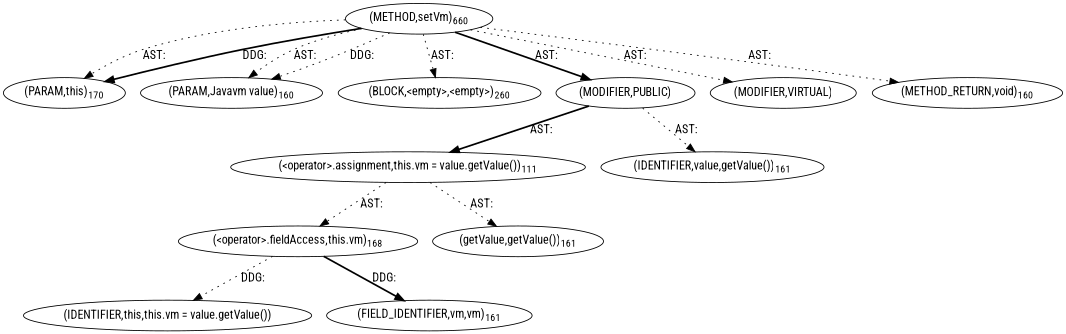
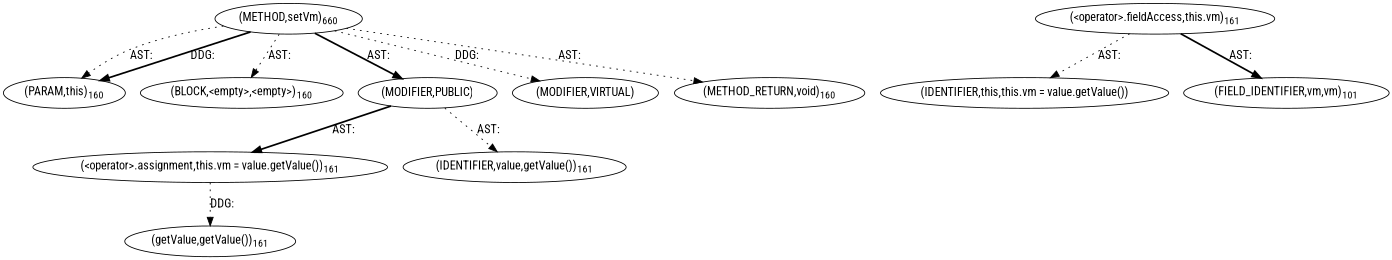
(637, 56) -> (468, 56)
(96, 92) -> (96, 92)
(503, 92) -> (305, 92)
(232, 93) -> none
(530, 166) -> (332, 166)
(357, 202) -> none
(483, 204) -> (223, 204)
(375, 240) -> (1232, 17)
(254, 278) -> (1111, 56)
(385, 278) -> (1242, 56)
(493, 314) -> (1350, 92)
